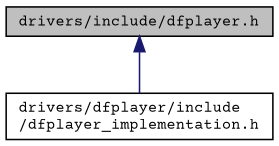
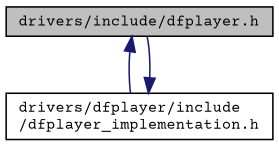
none -> (150, 57)
